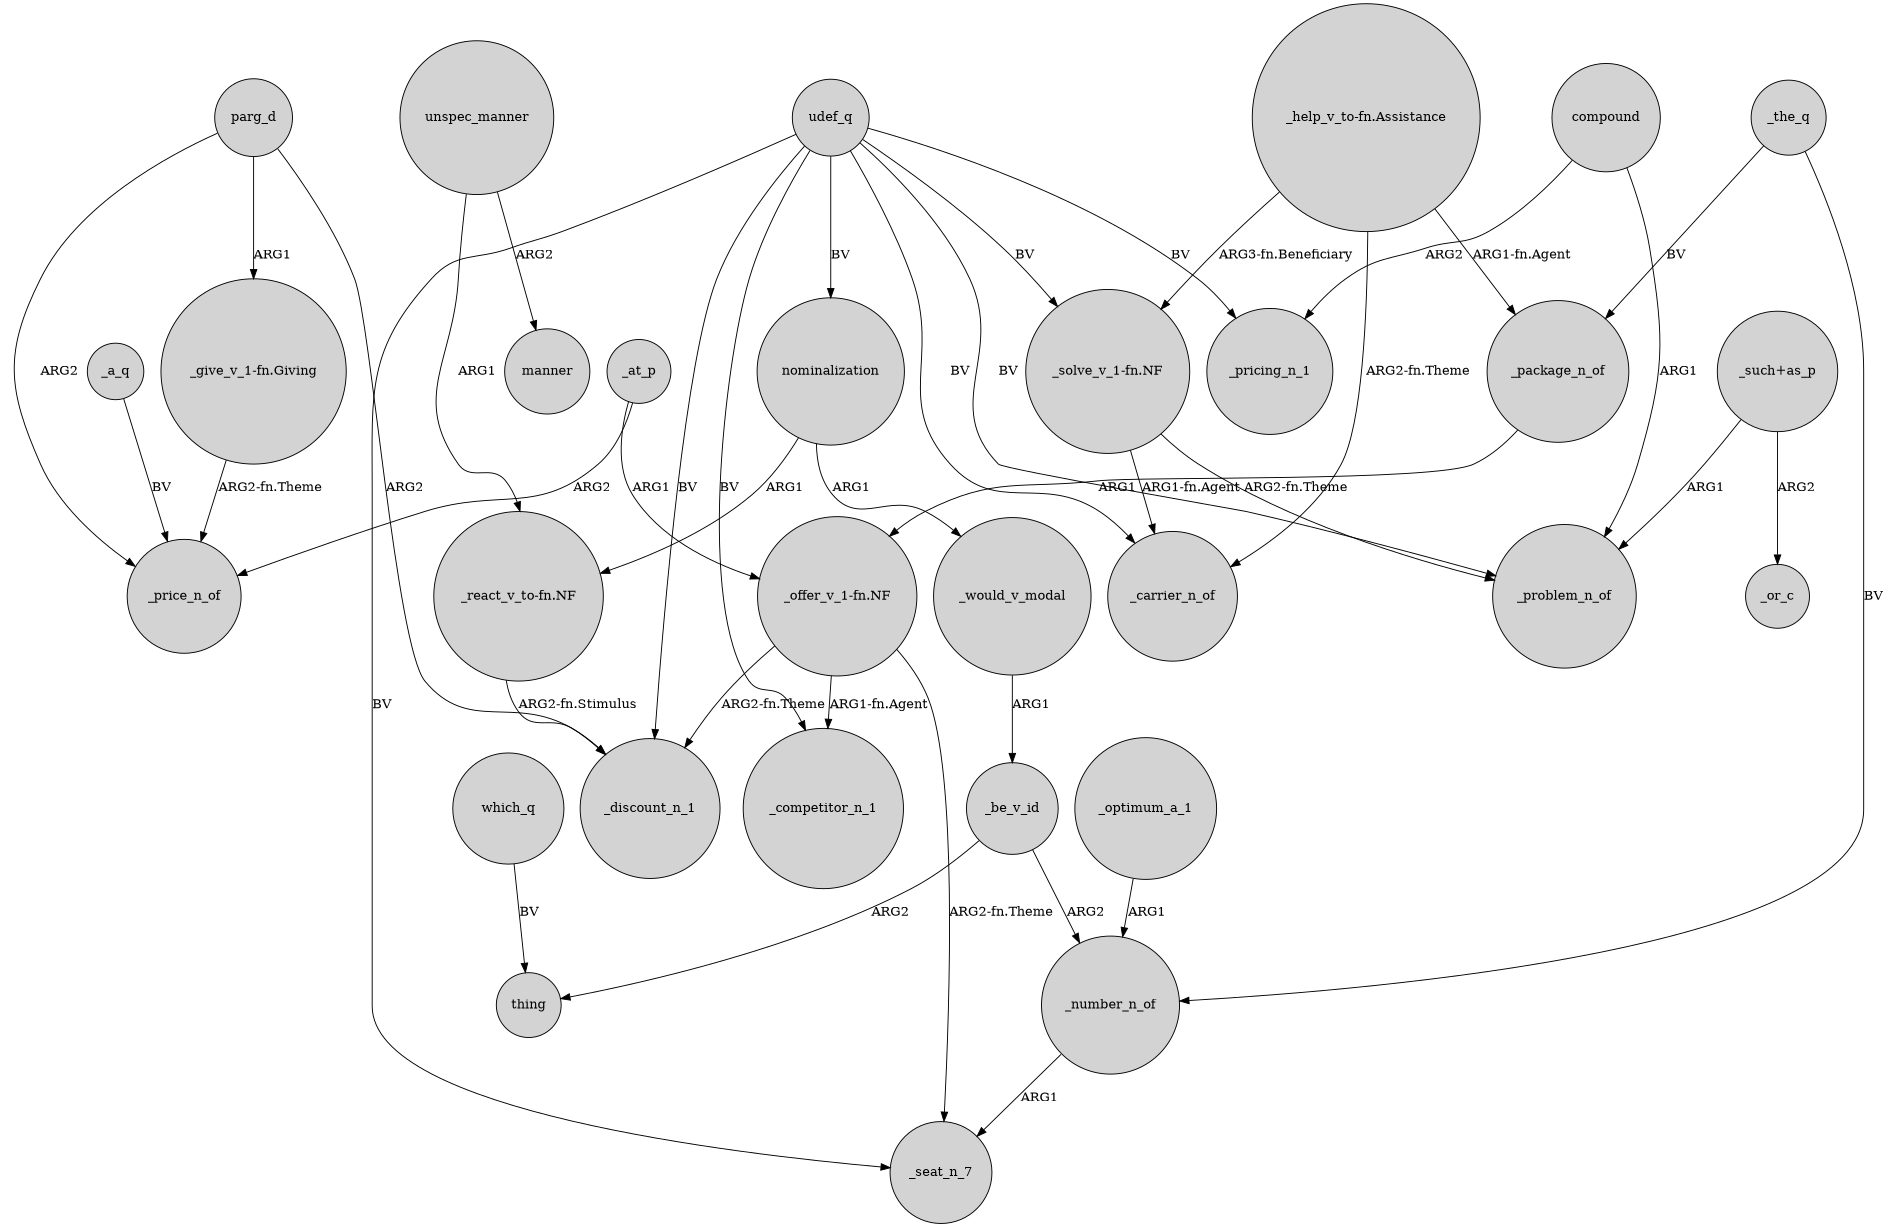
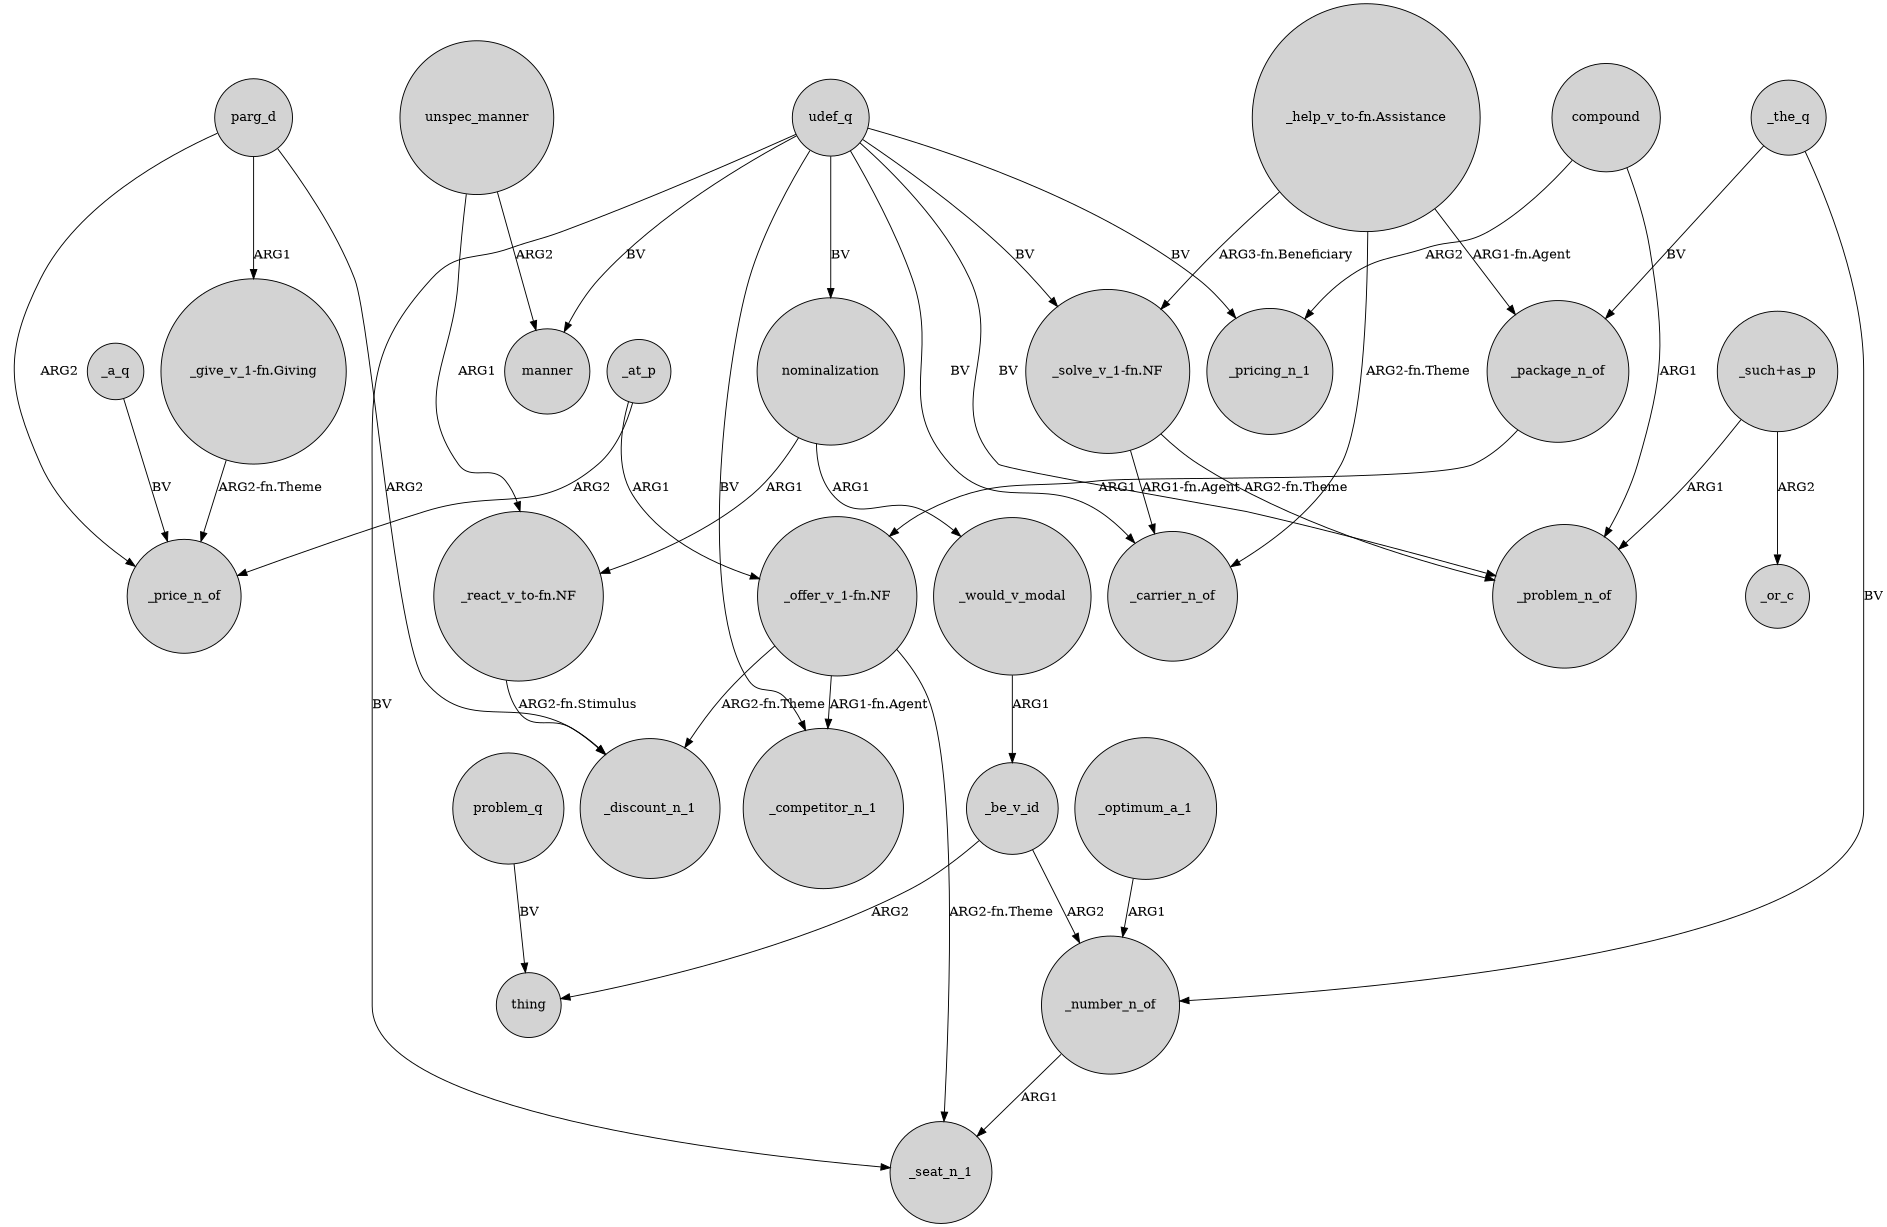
(686, 423) -> (670, 215)
(508, 809) -> (508, 809)
(941, 1173) -> (941, 1173)
